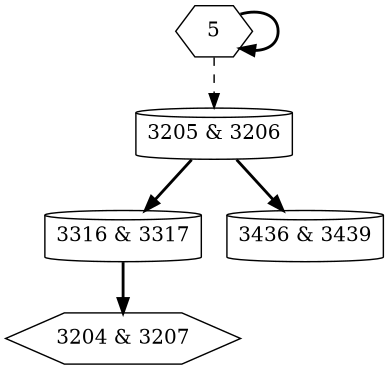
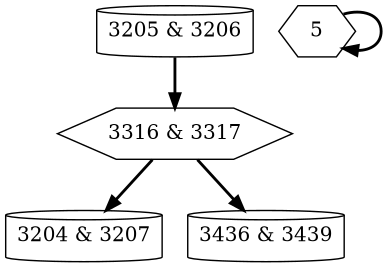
(214, 76) -> none
(255, 180) -> (216, 180)
(123, 236) -> (175, 134)
(123, 338) -> (84, 236)
